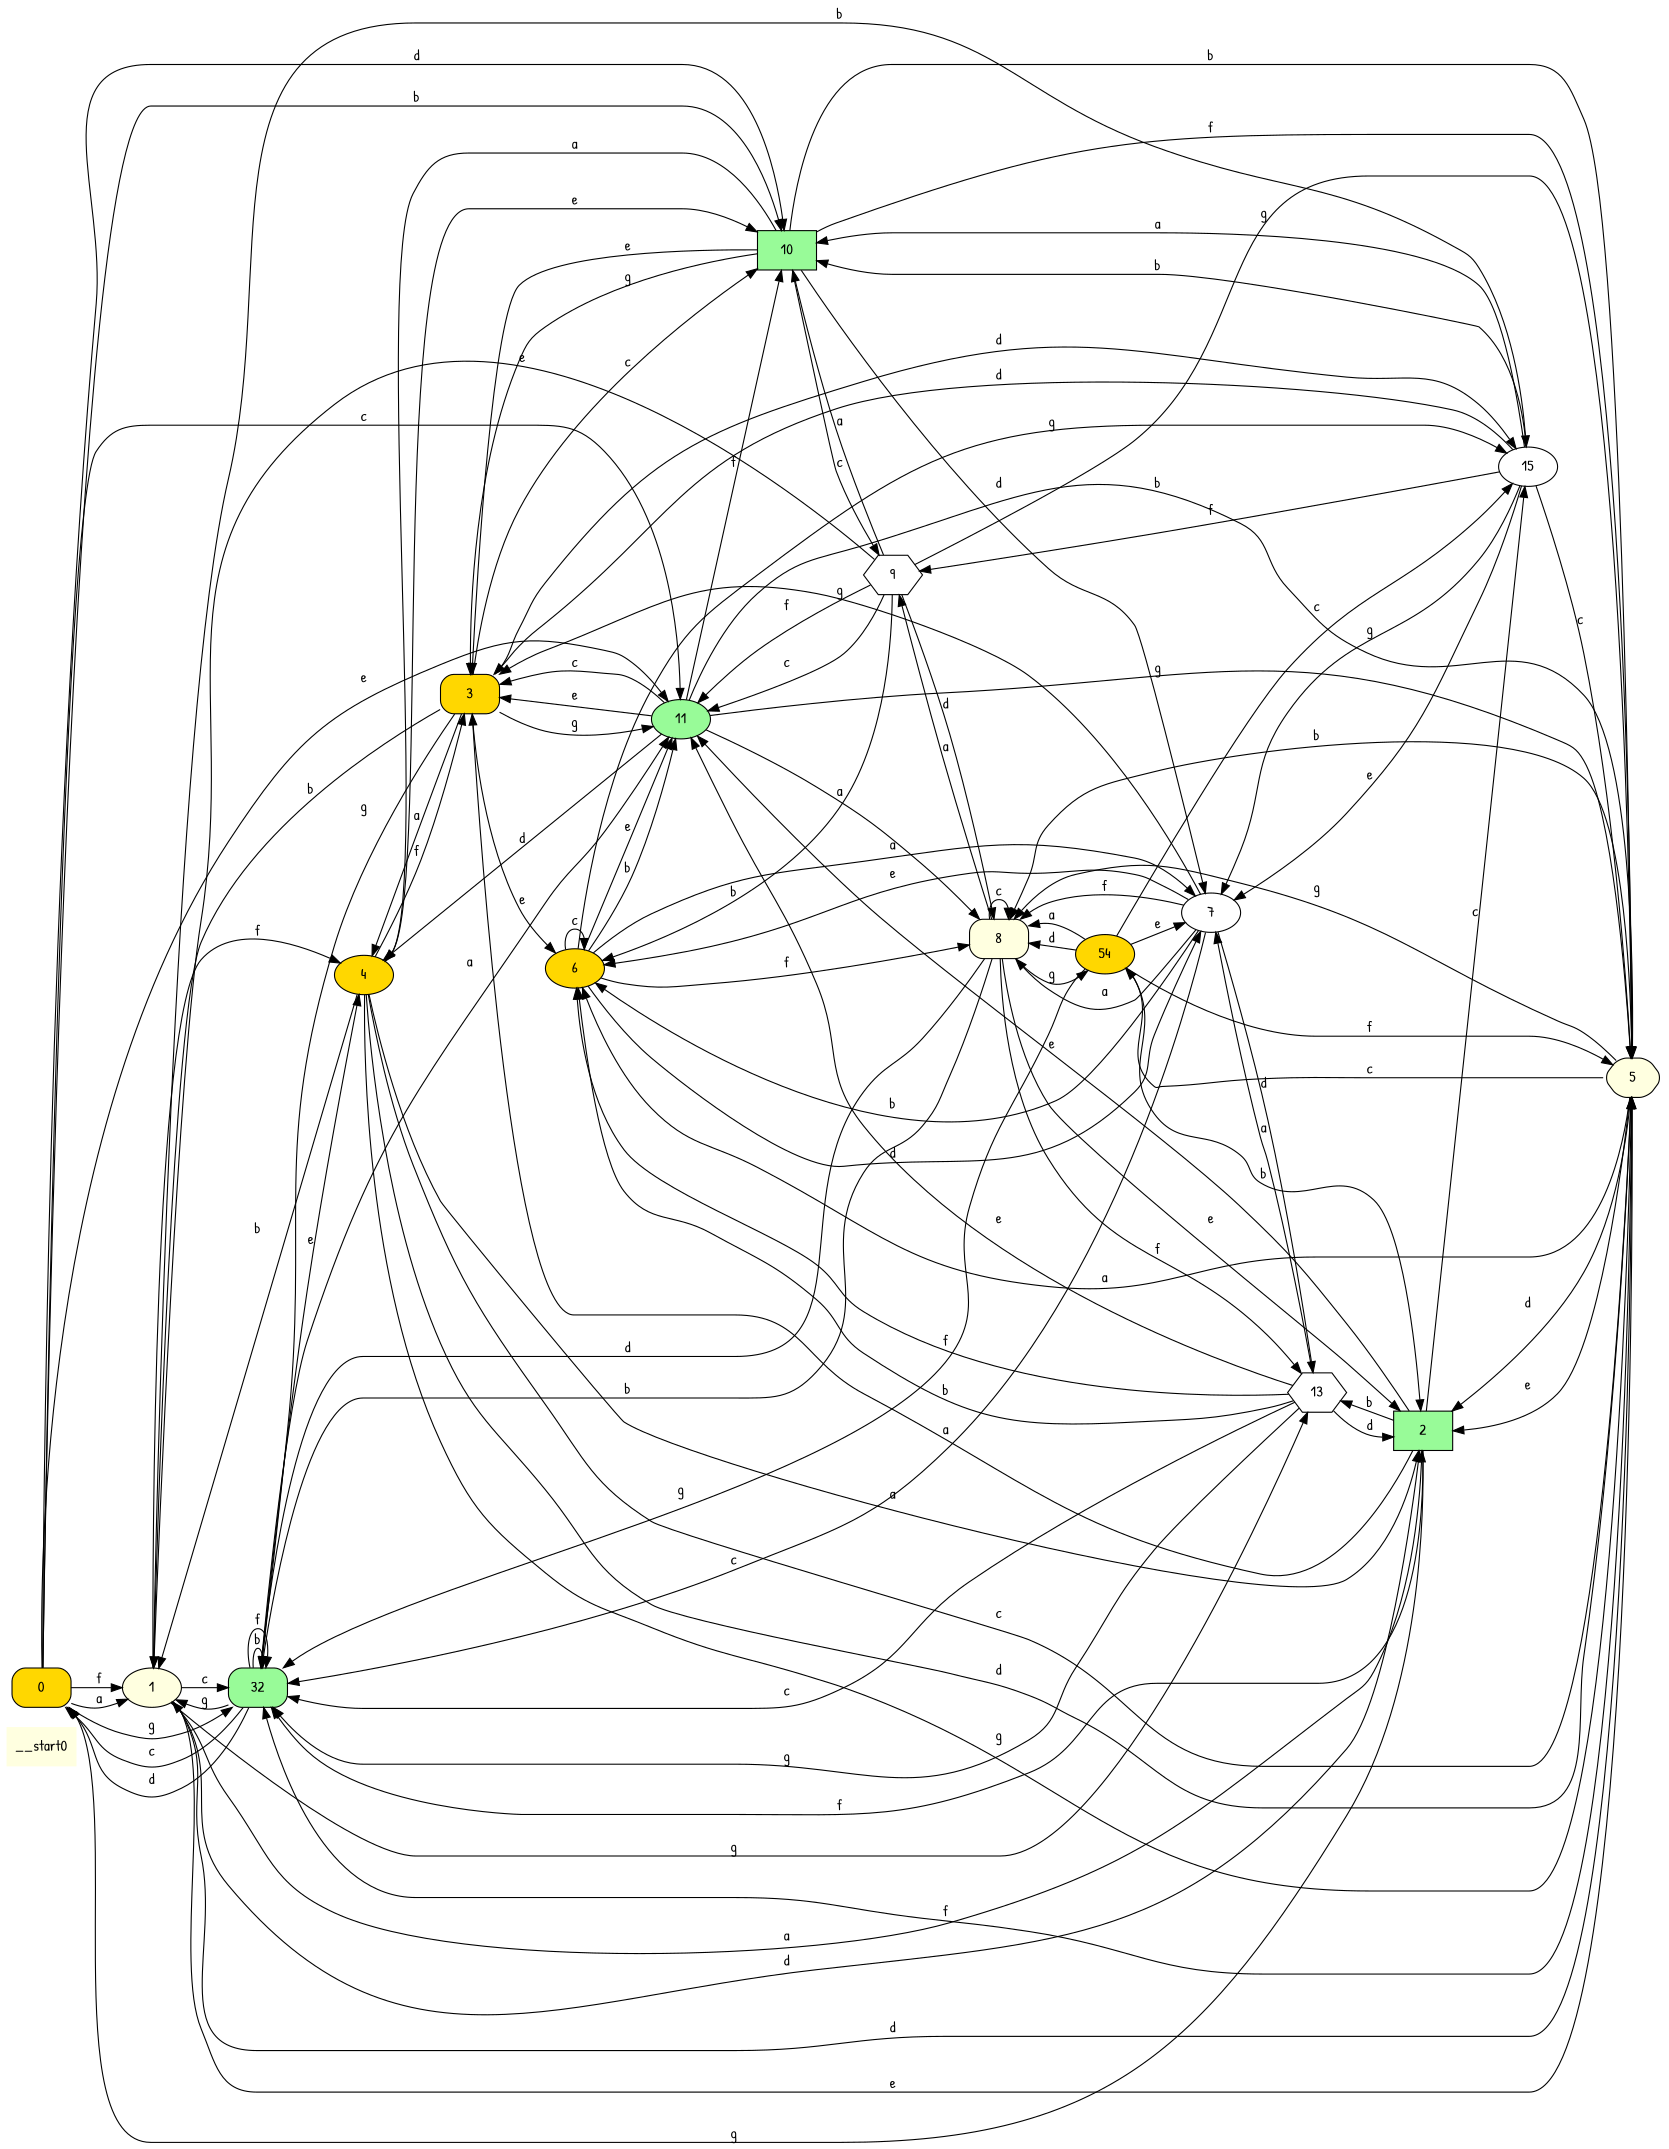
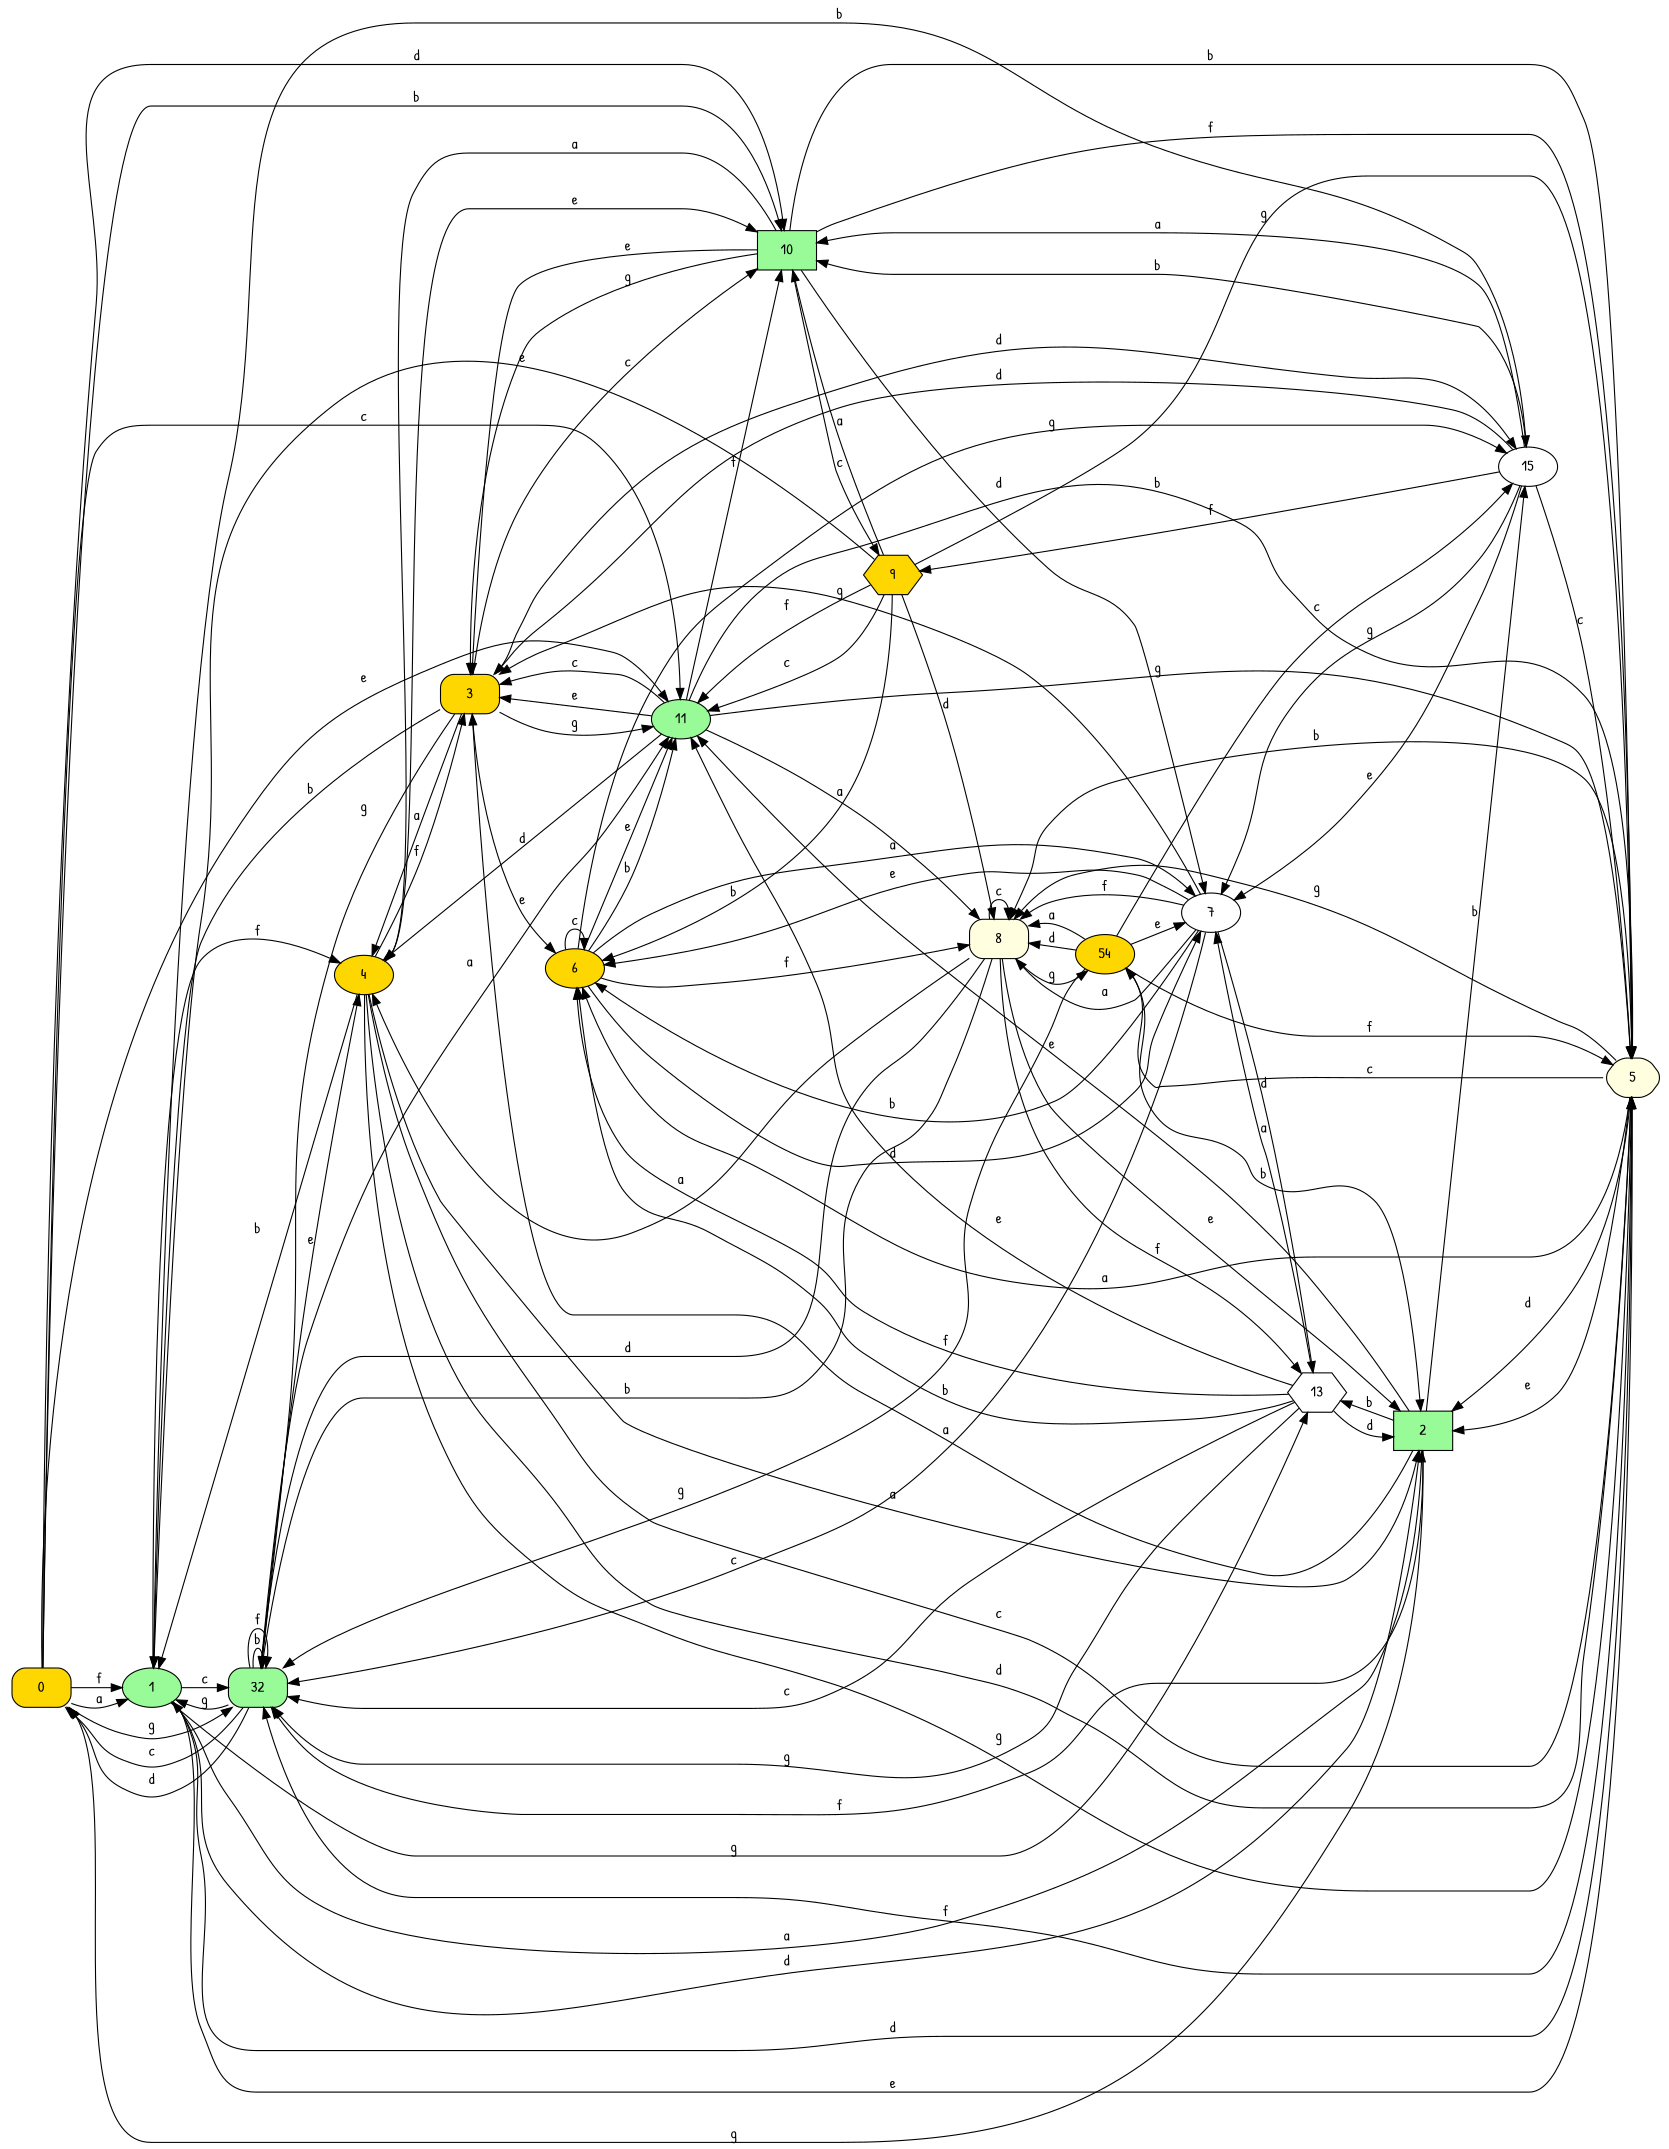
(893, 575) -> (893, 575)
(944, 763) -> (679, 1210)
(1476, 912) -> (1476, 912)
(152, 1688) -> (152, 1688)
(42, 1747) -> none
